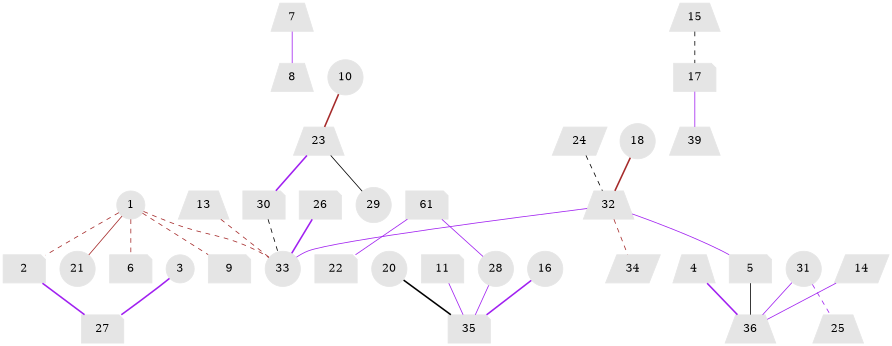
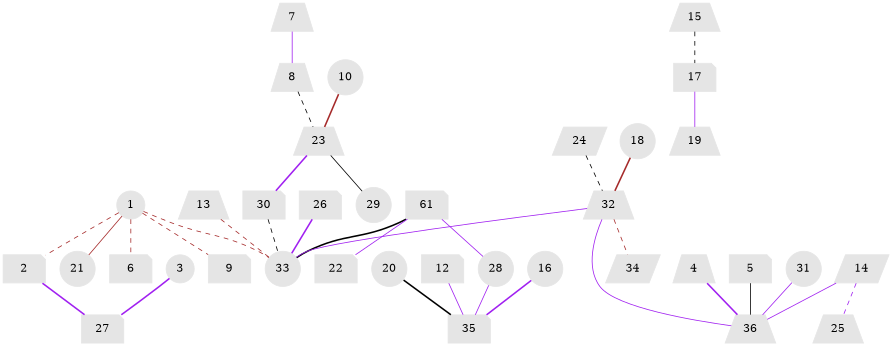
none -> (306, 109)
(695, 141) -> (695, 141)
(681, 233) -> (629, 304)
none -> (356, 236)
(443, 269) -> (443, 269)
(821, 300) -> (850, 299)
